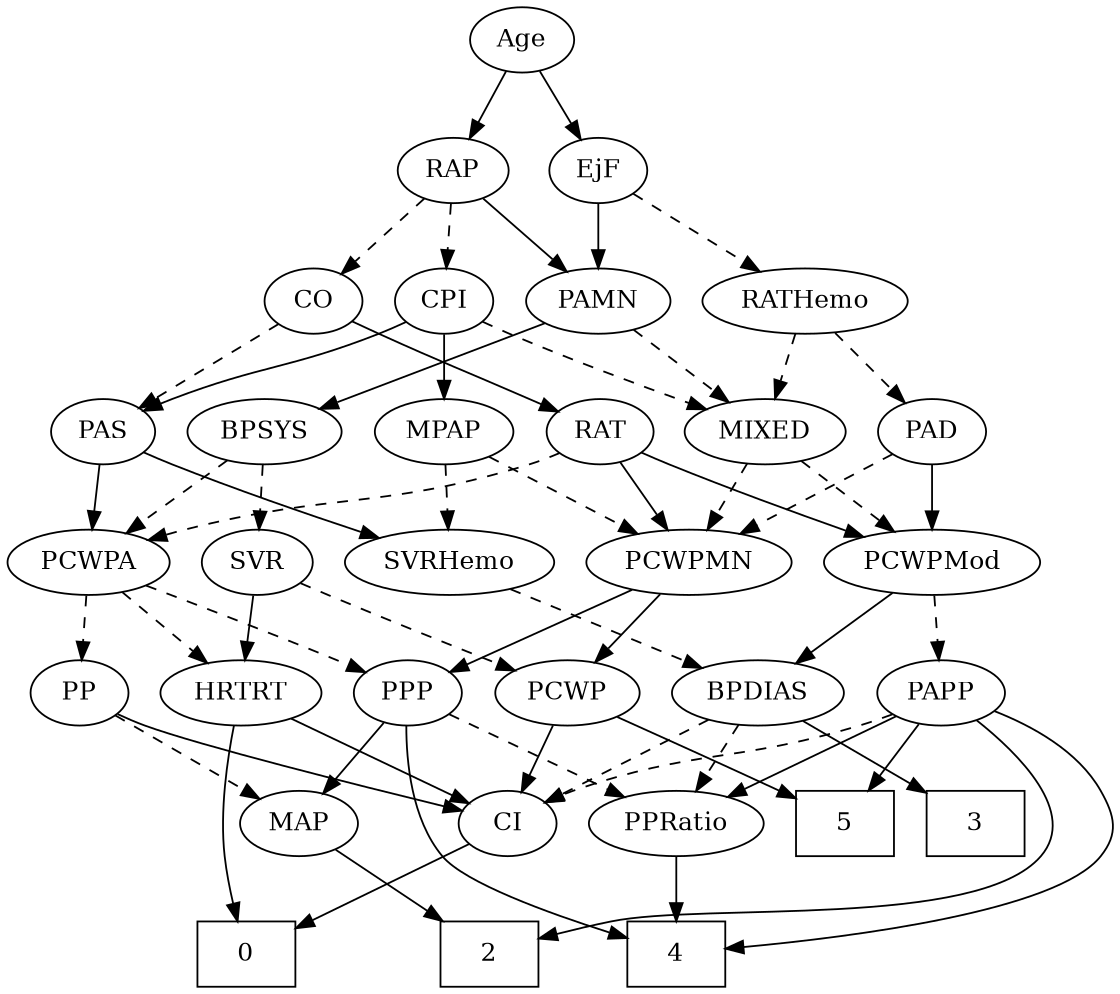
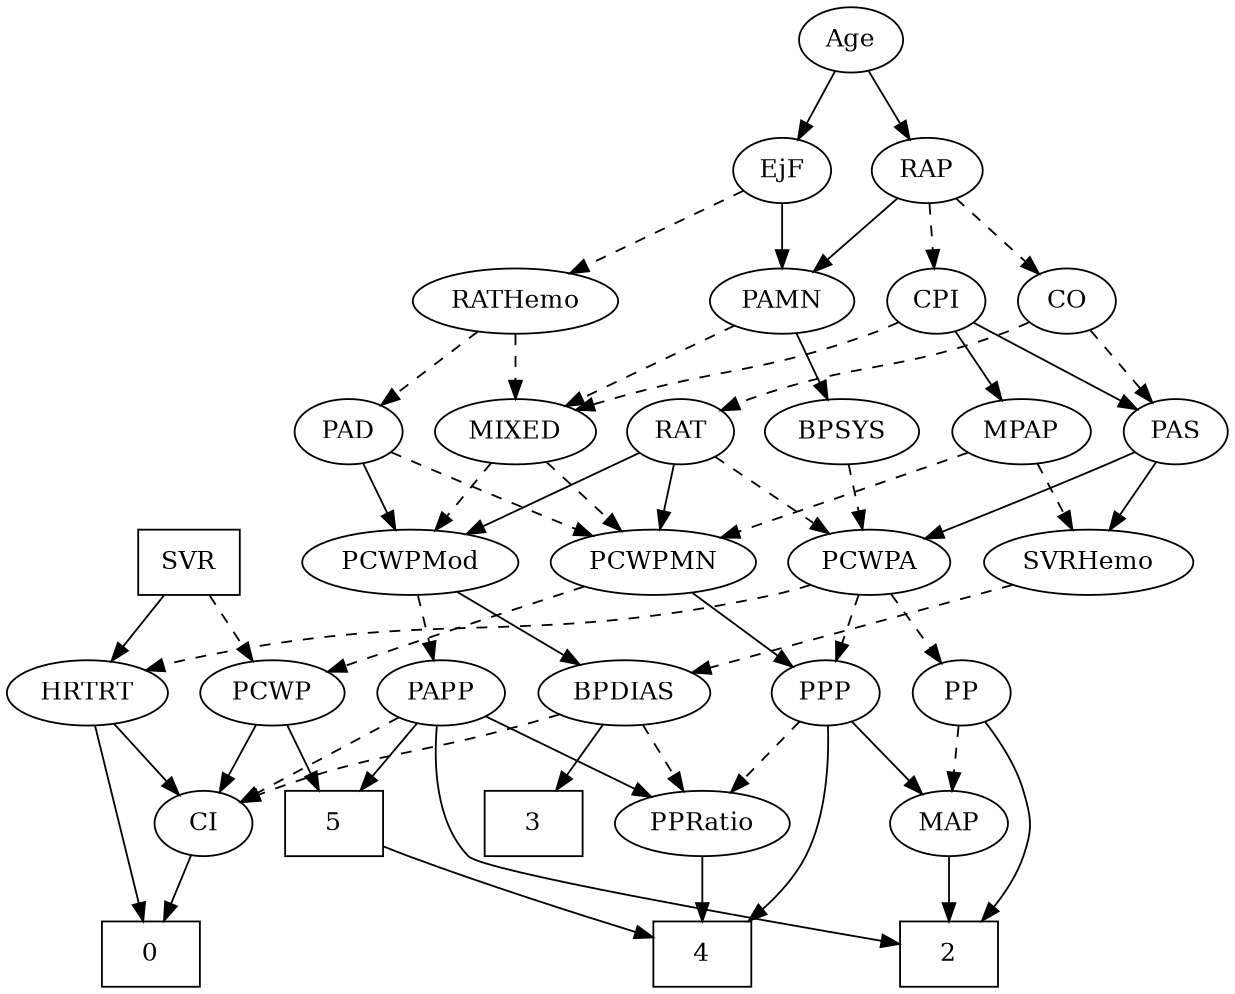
(461, 370) -> (884, 365)
(262, 486) -> none
(257, 562) -> (189, 562)
(634, 621) -> (512, 610)
(280, 765) -> (1029, 814)
(1028, 896) -> (509, 891)
